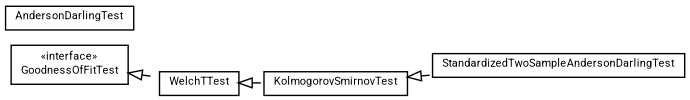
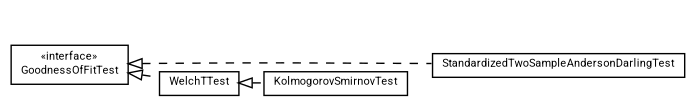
(70, 17) -> none
(427, 75) -> (287, 63)
